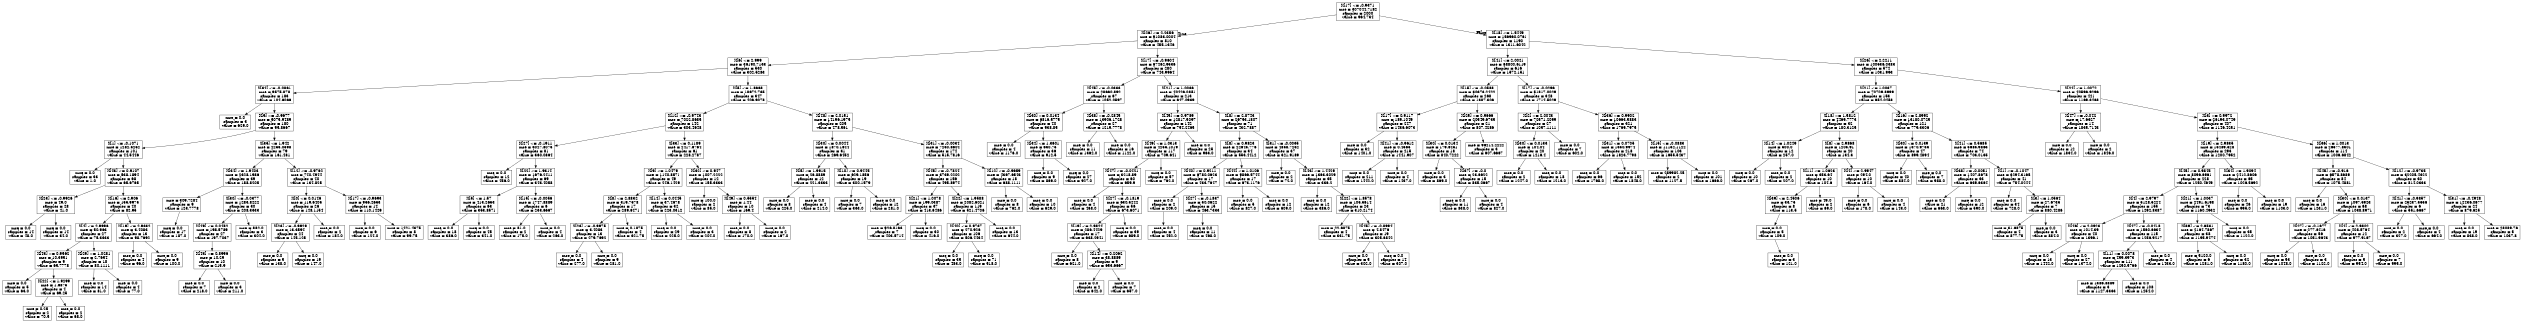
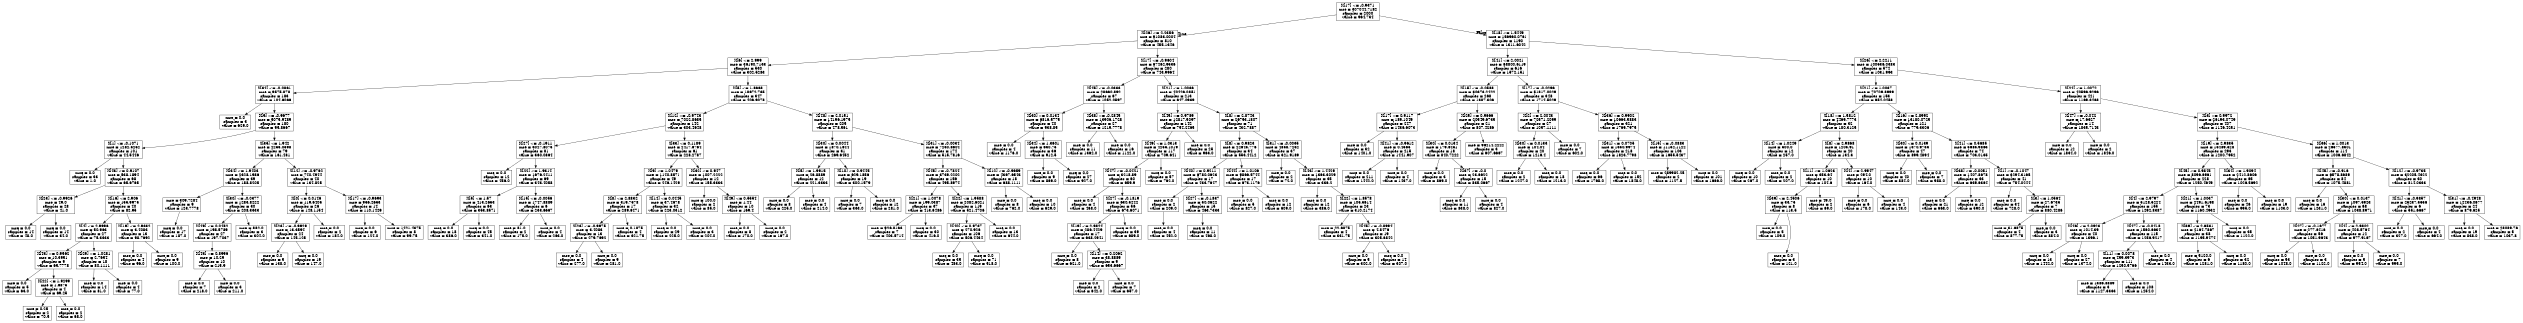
(1935, 205) -> (1935, 205)
(1777, 245) -> (1791, 232)
